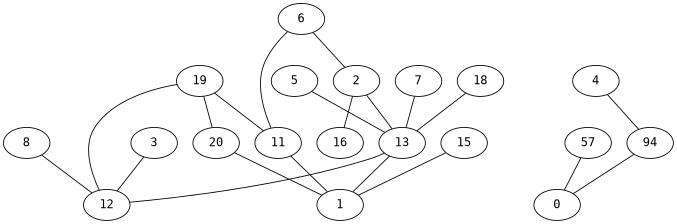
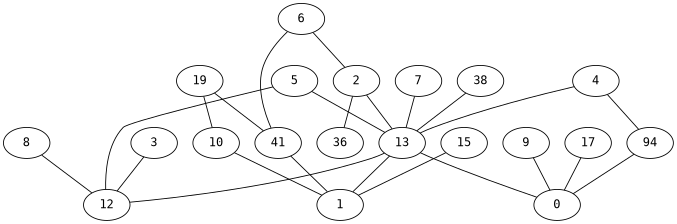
(480, 81) -> (480, 81)
none -> (496, 107)
(104, 116) -> (166, 114)
(216, 143) -> (216, 143)
(278, 143) -> (278, 143)
(340, 143) -> (340, 143)
none -> (526, 143)
(588, 143) -> (588, 143)
none -> (478, 176)
